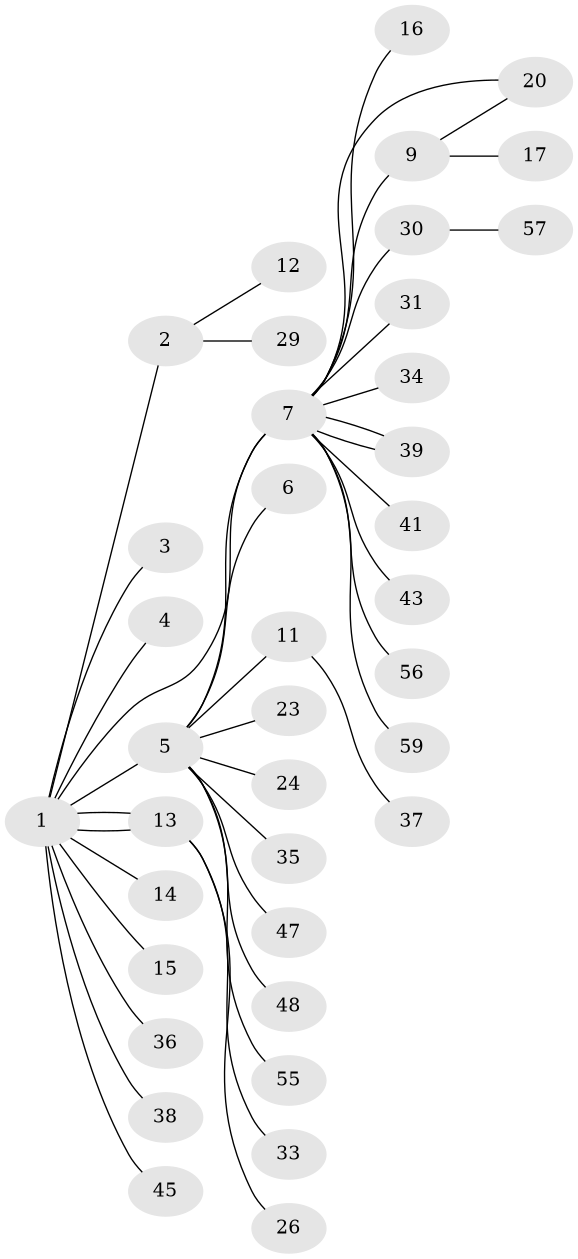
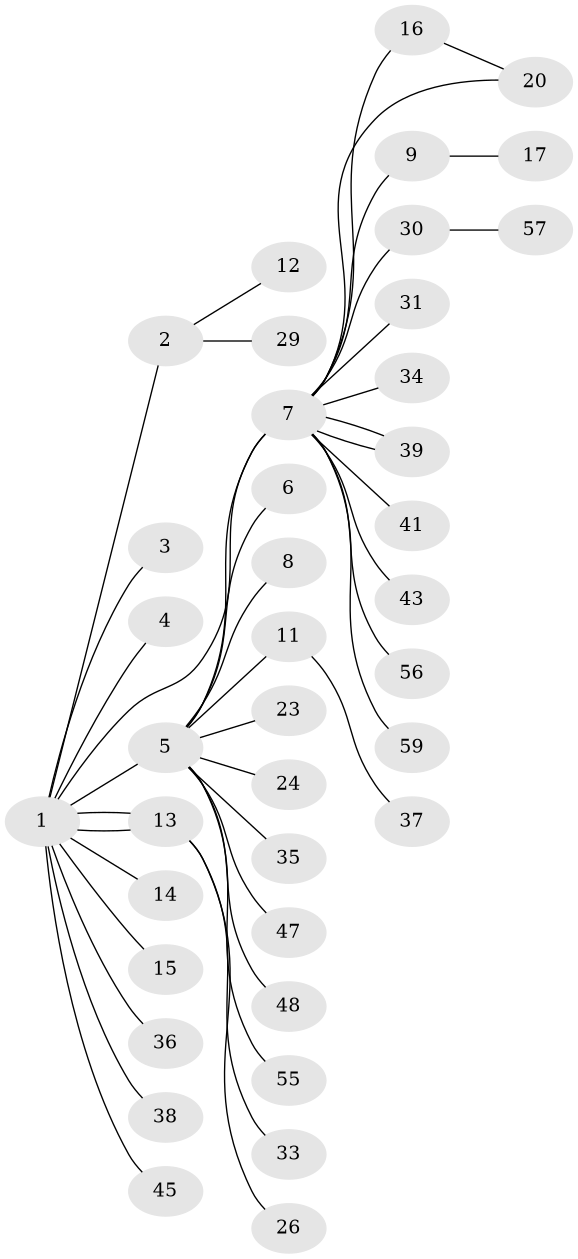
(474, 119) -> (474, 56)
none -> (289, 563)
